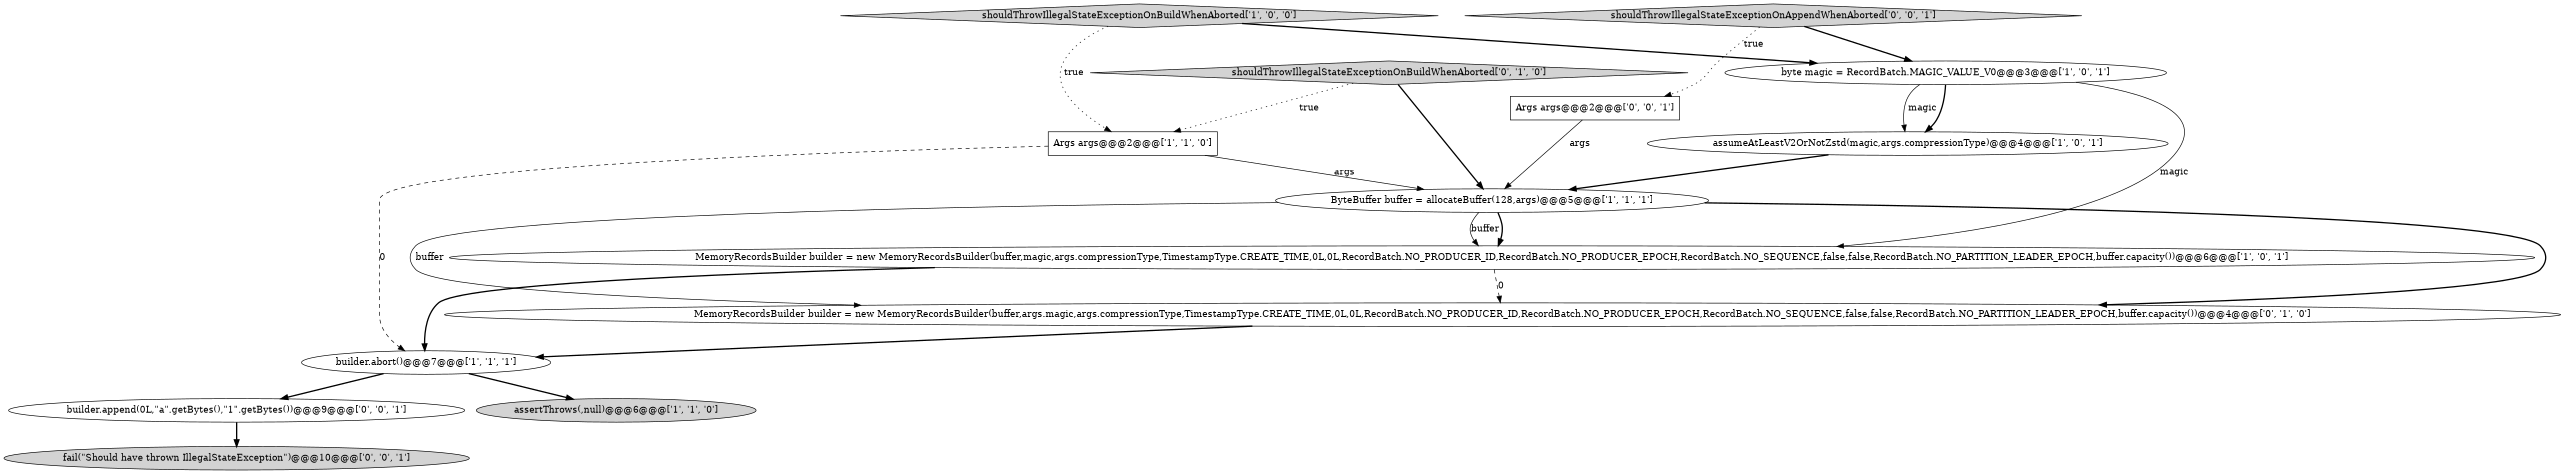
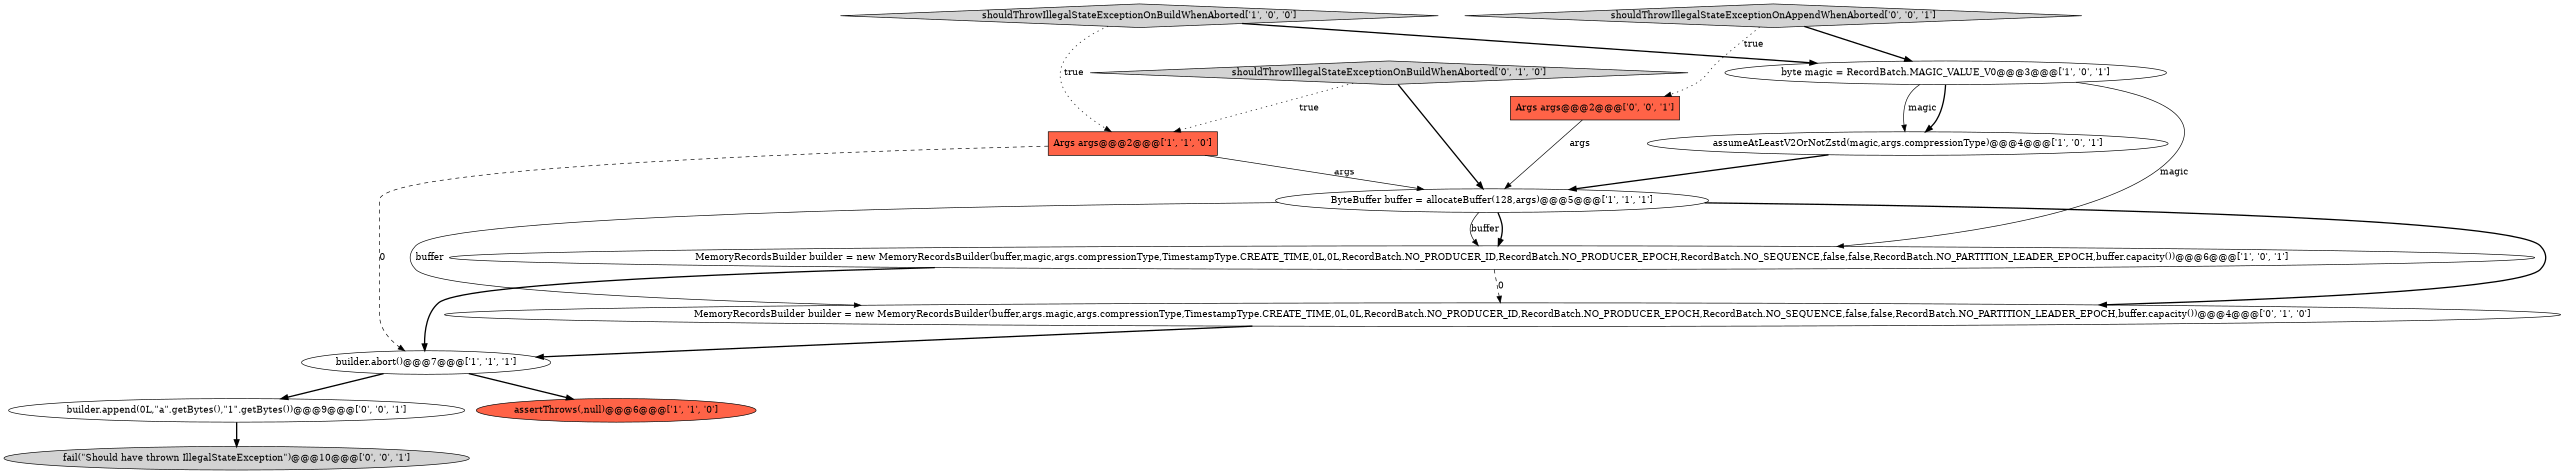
(1595, 108) -> (1595, 108)
(1133, 144) -> (1133, 144)
(616, 410) -> (616, 410)
